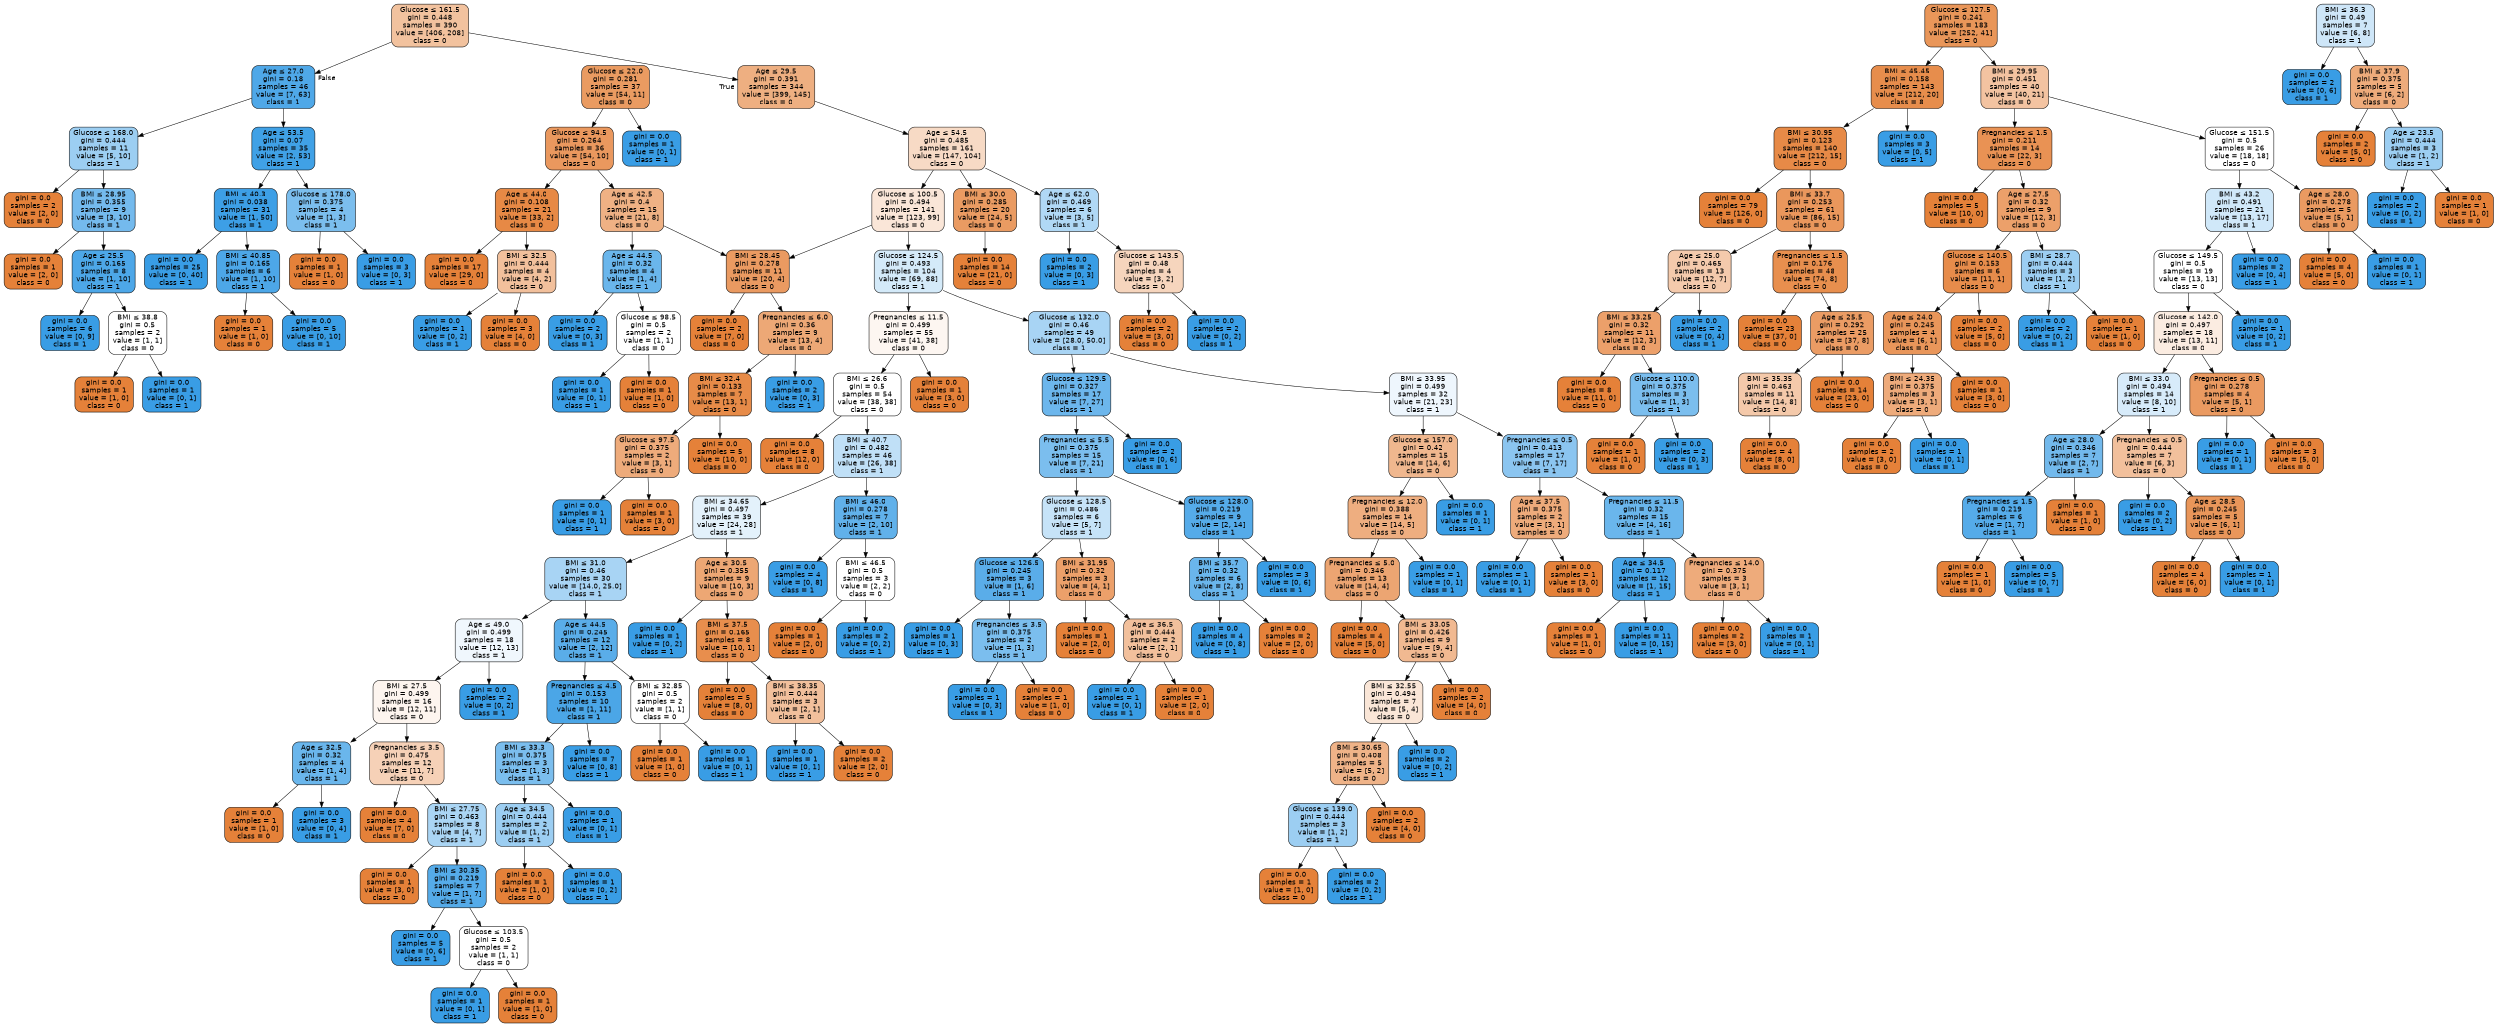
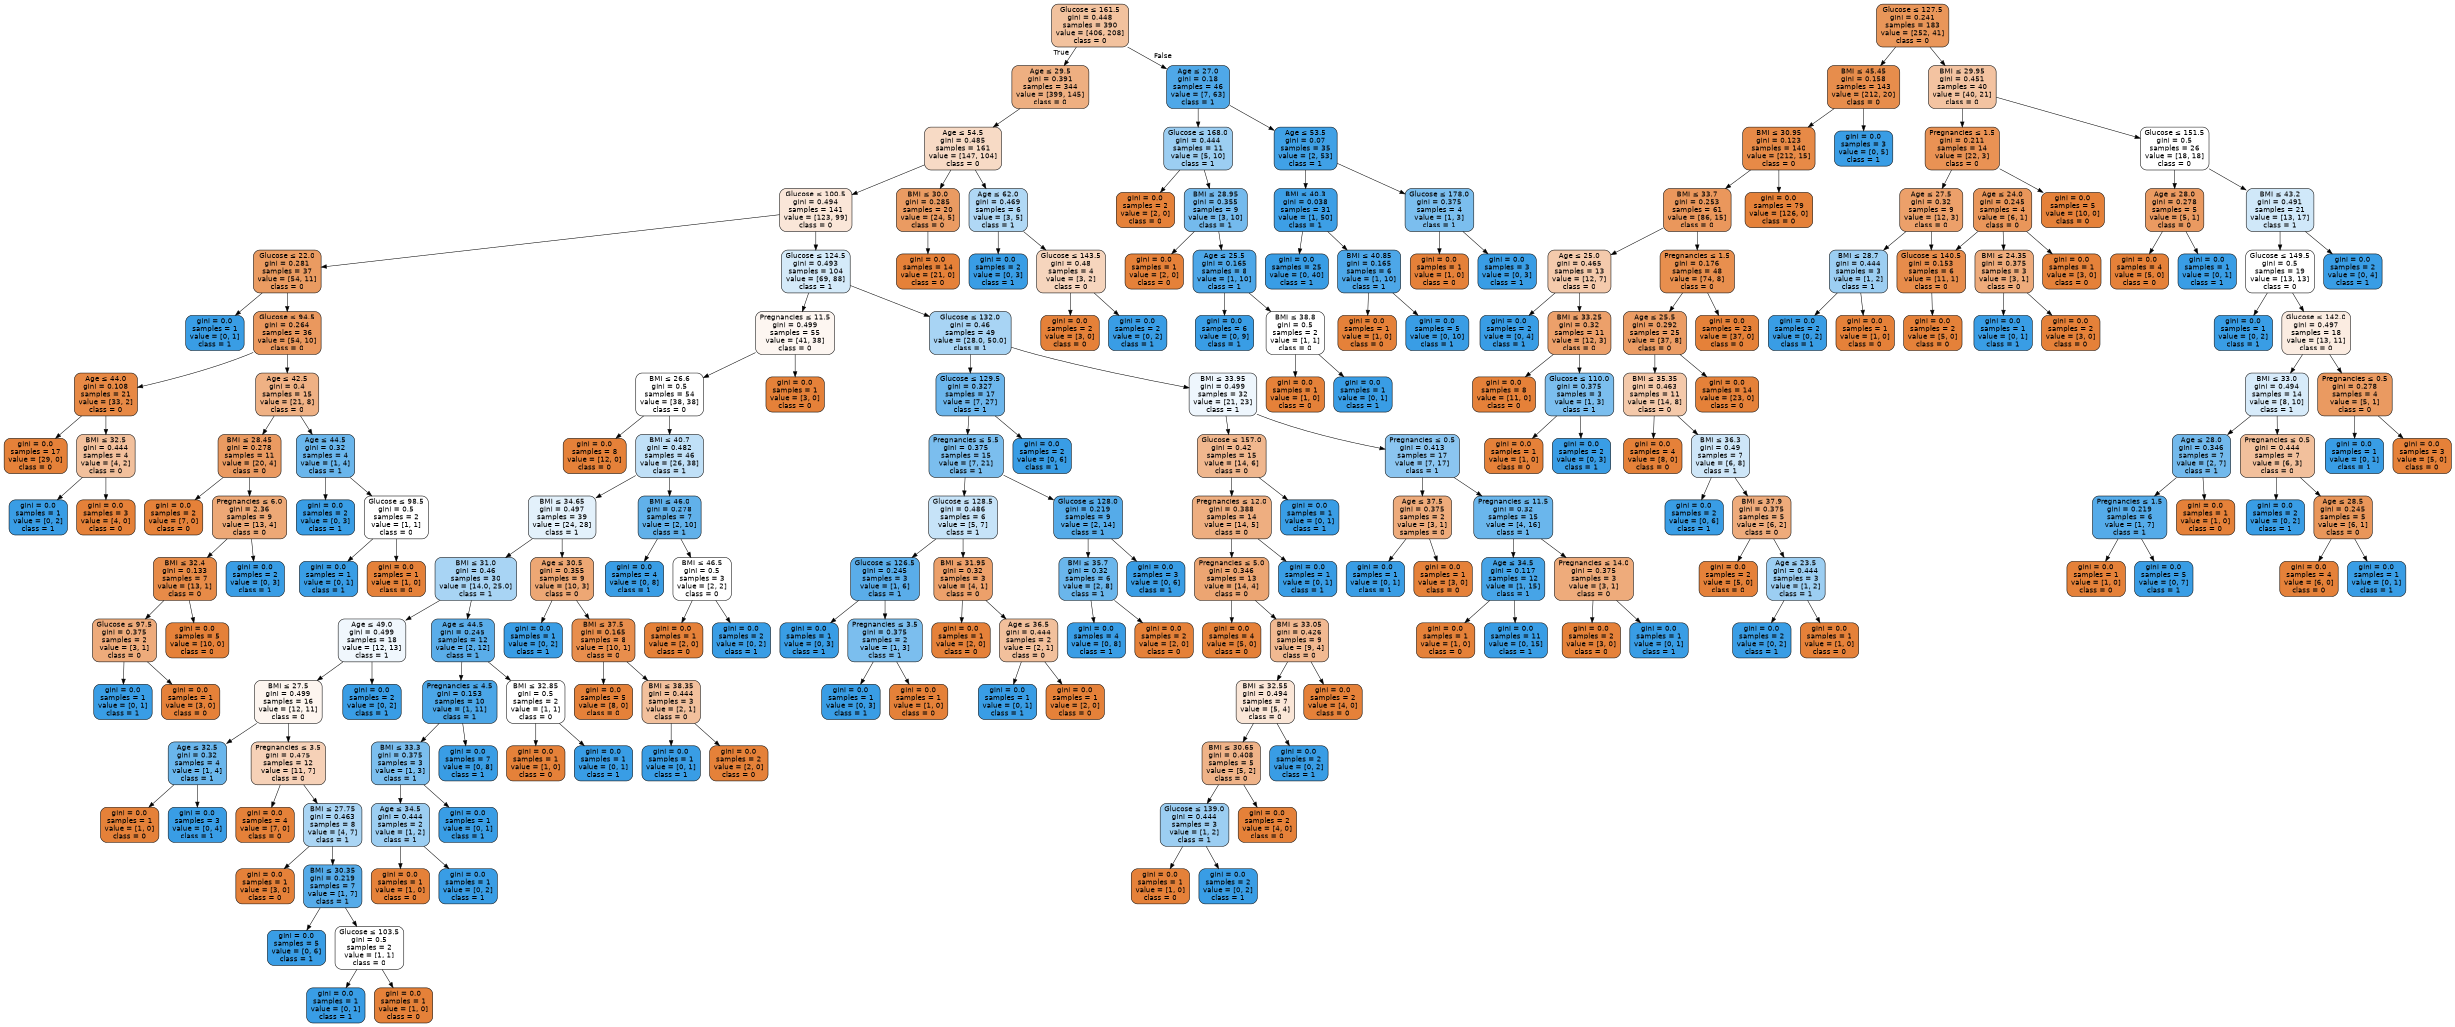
(1907, 102) -> (1864, 102)
(833, 241) -> (553, 241)
(1947, 300) -> (1969, 239)
(795, 325) -> (250, 509)
none -> (1686, 423)
